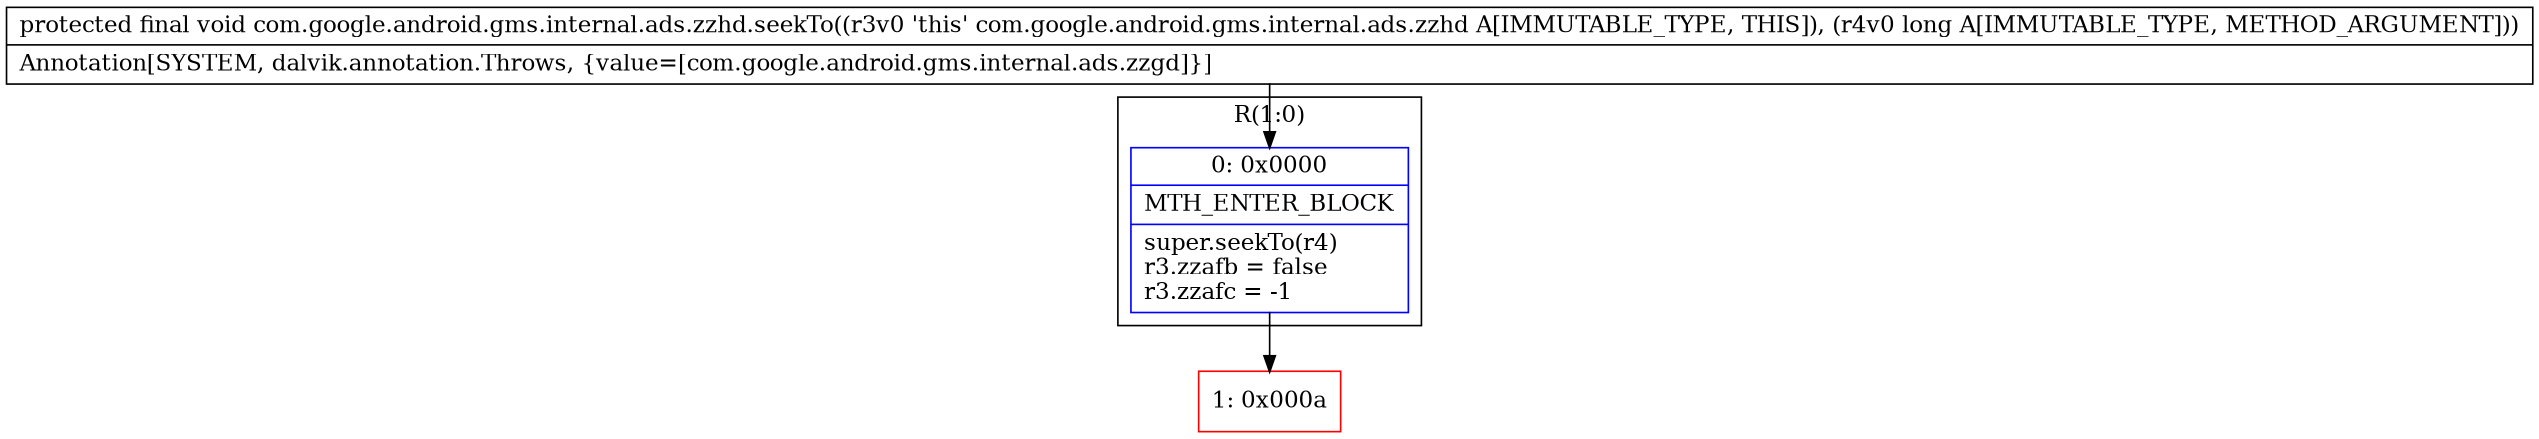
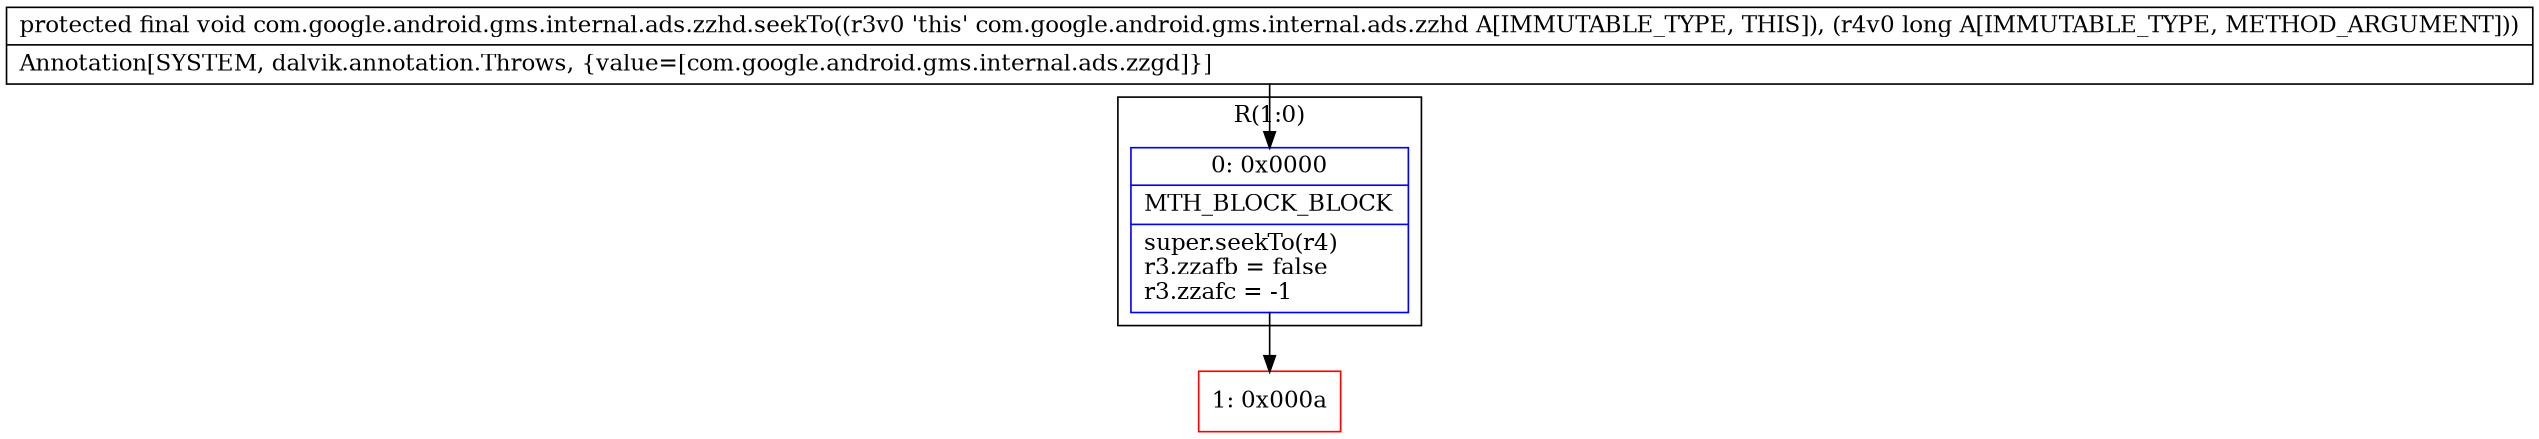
(1270, 204) -> (1269, 204)
